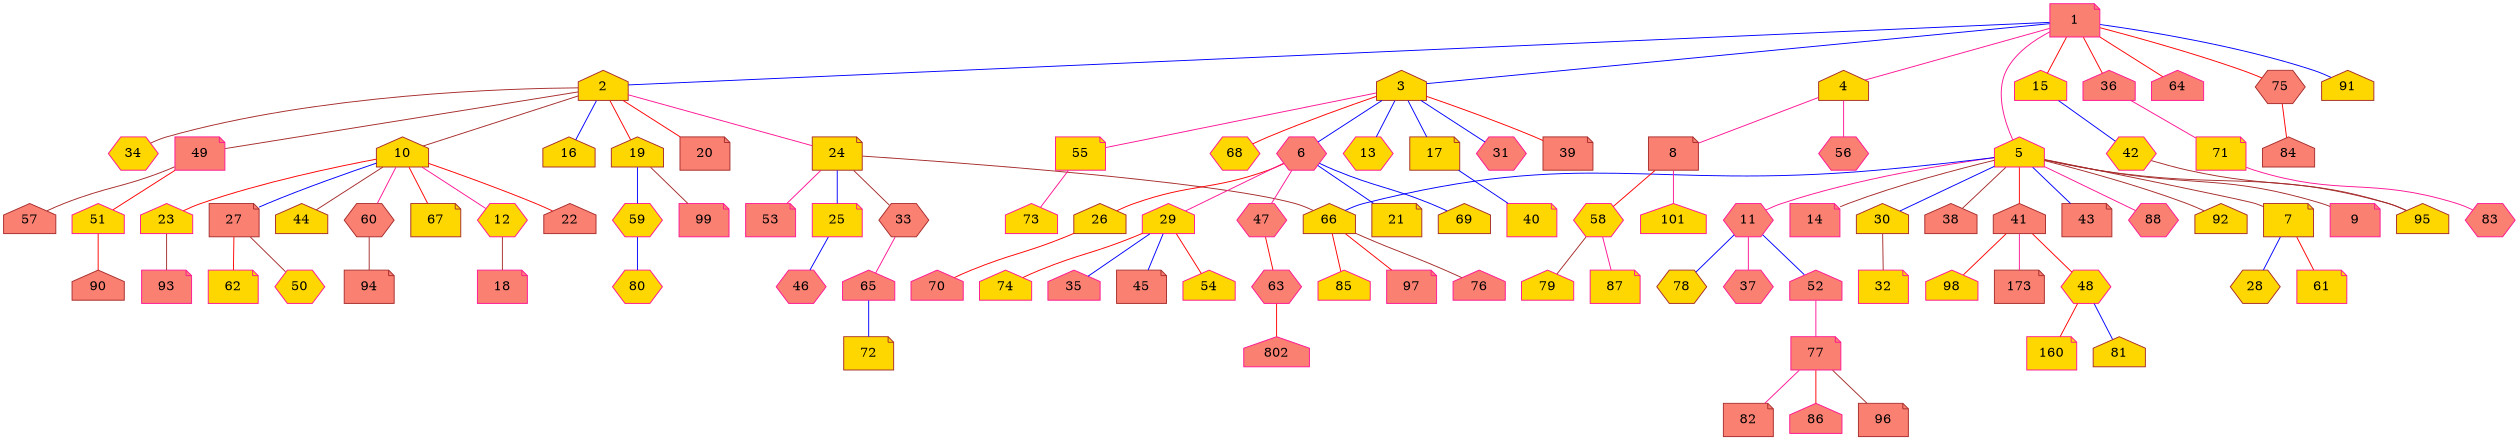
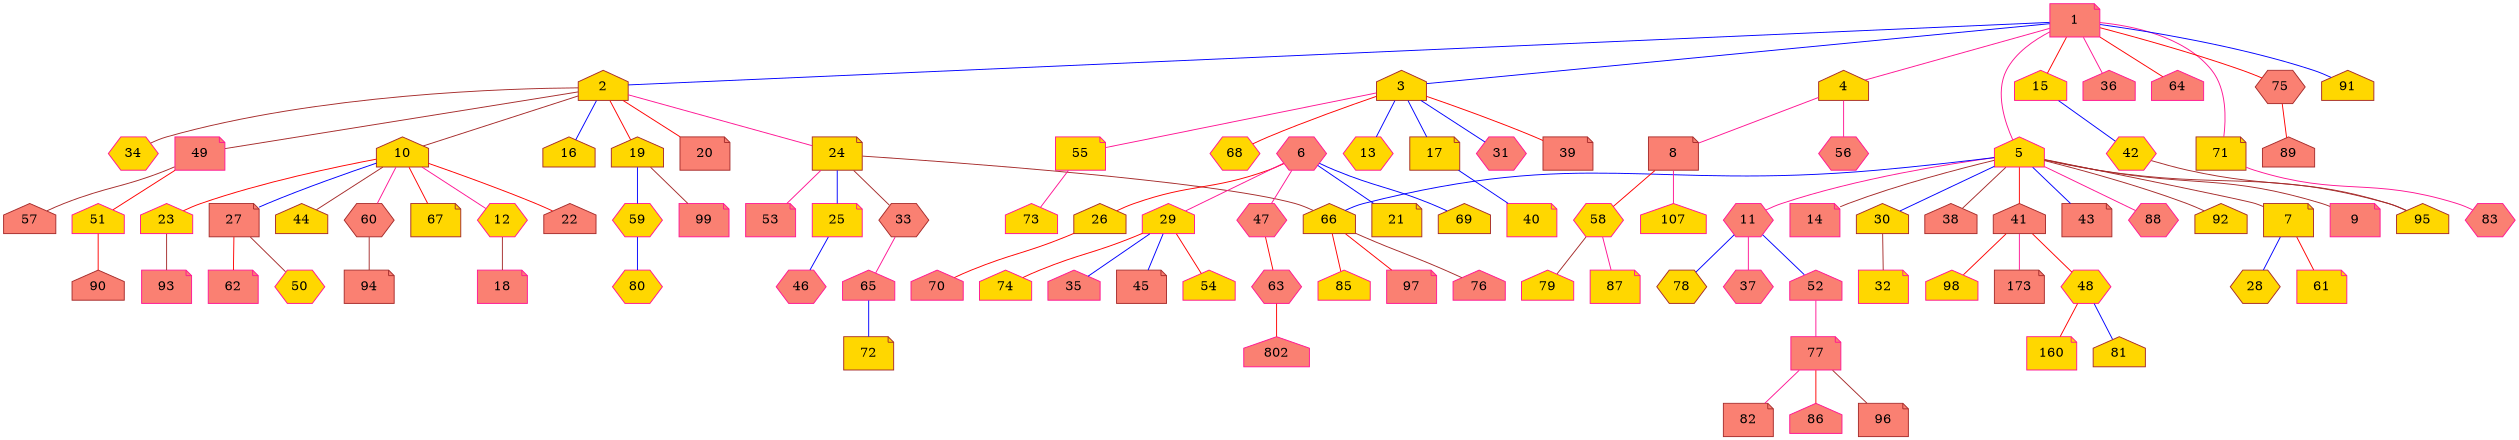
(2093, 55) -> (2093, 55)
(2163, 119) -> (2206, 64)
(1350, 121) -> none
(2221, 154) -> (2221, 154)
(2289, 154) -> (2289, 154)
(1673, 220) -> (1673, 220)
(233, 287) -> (233, 287)
